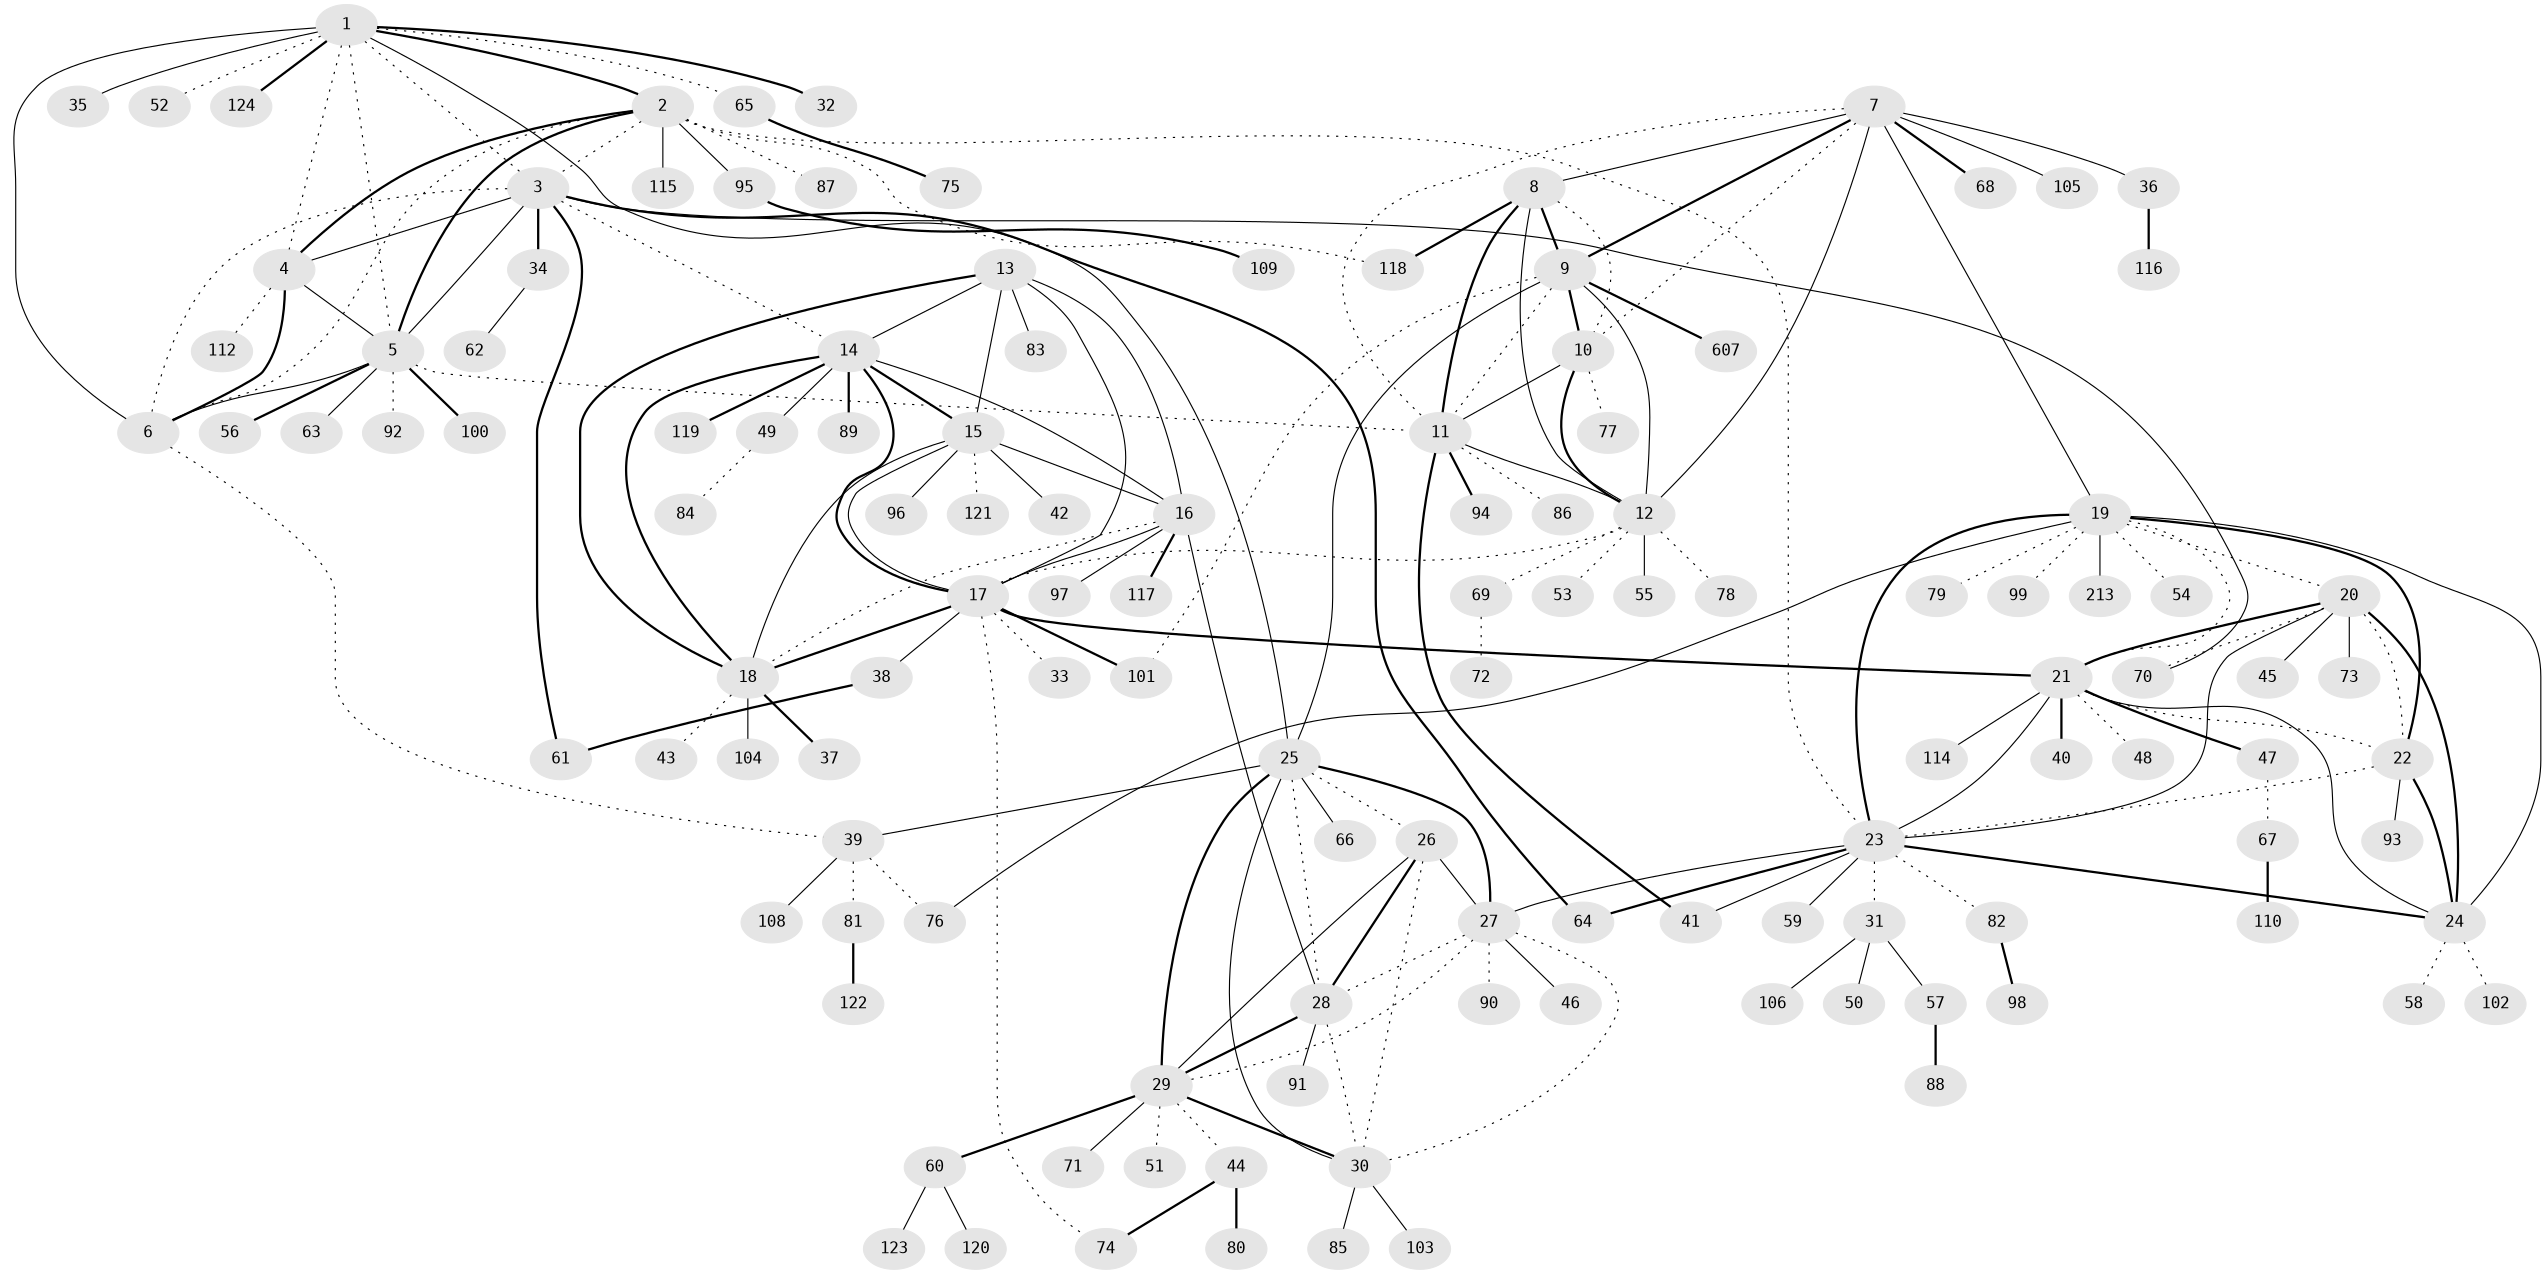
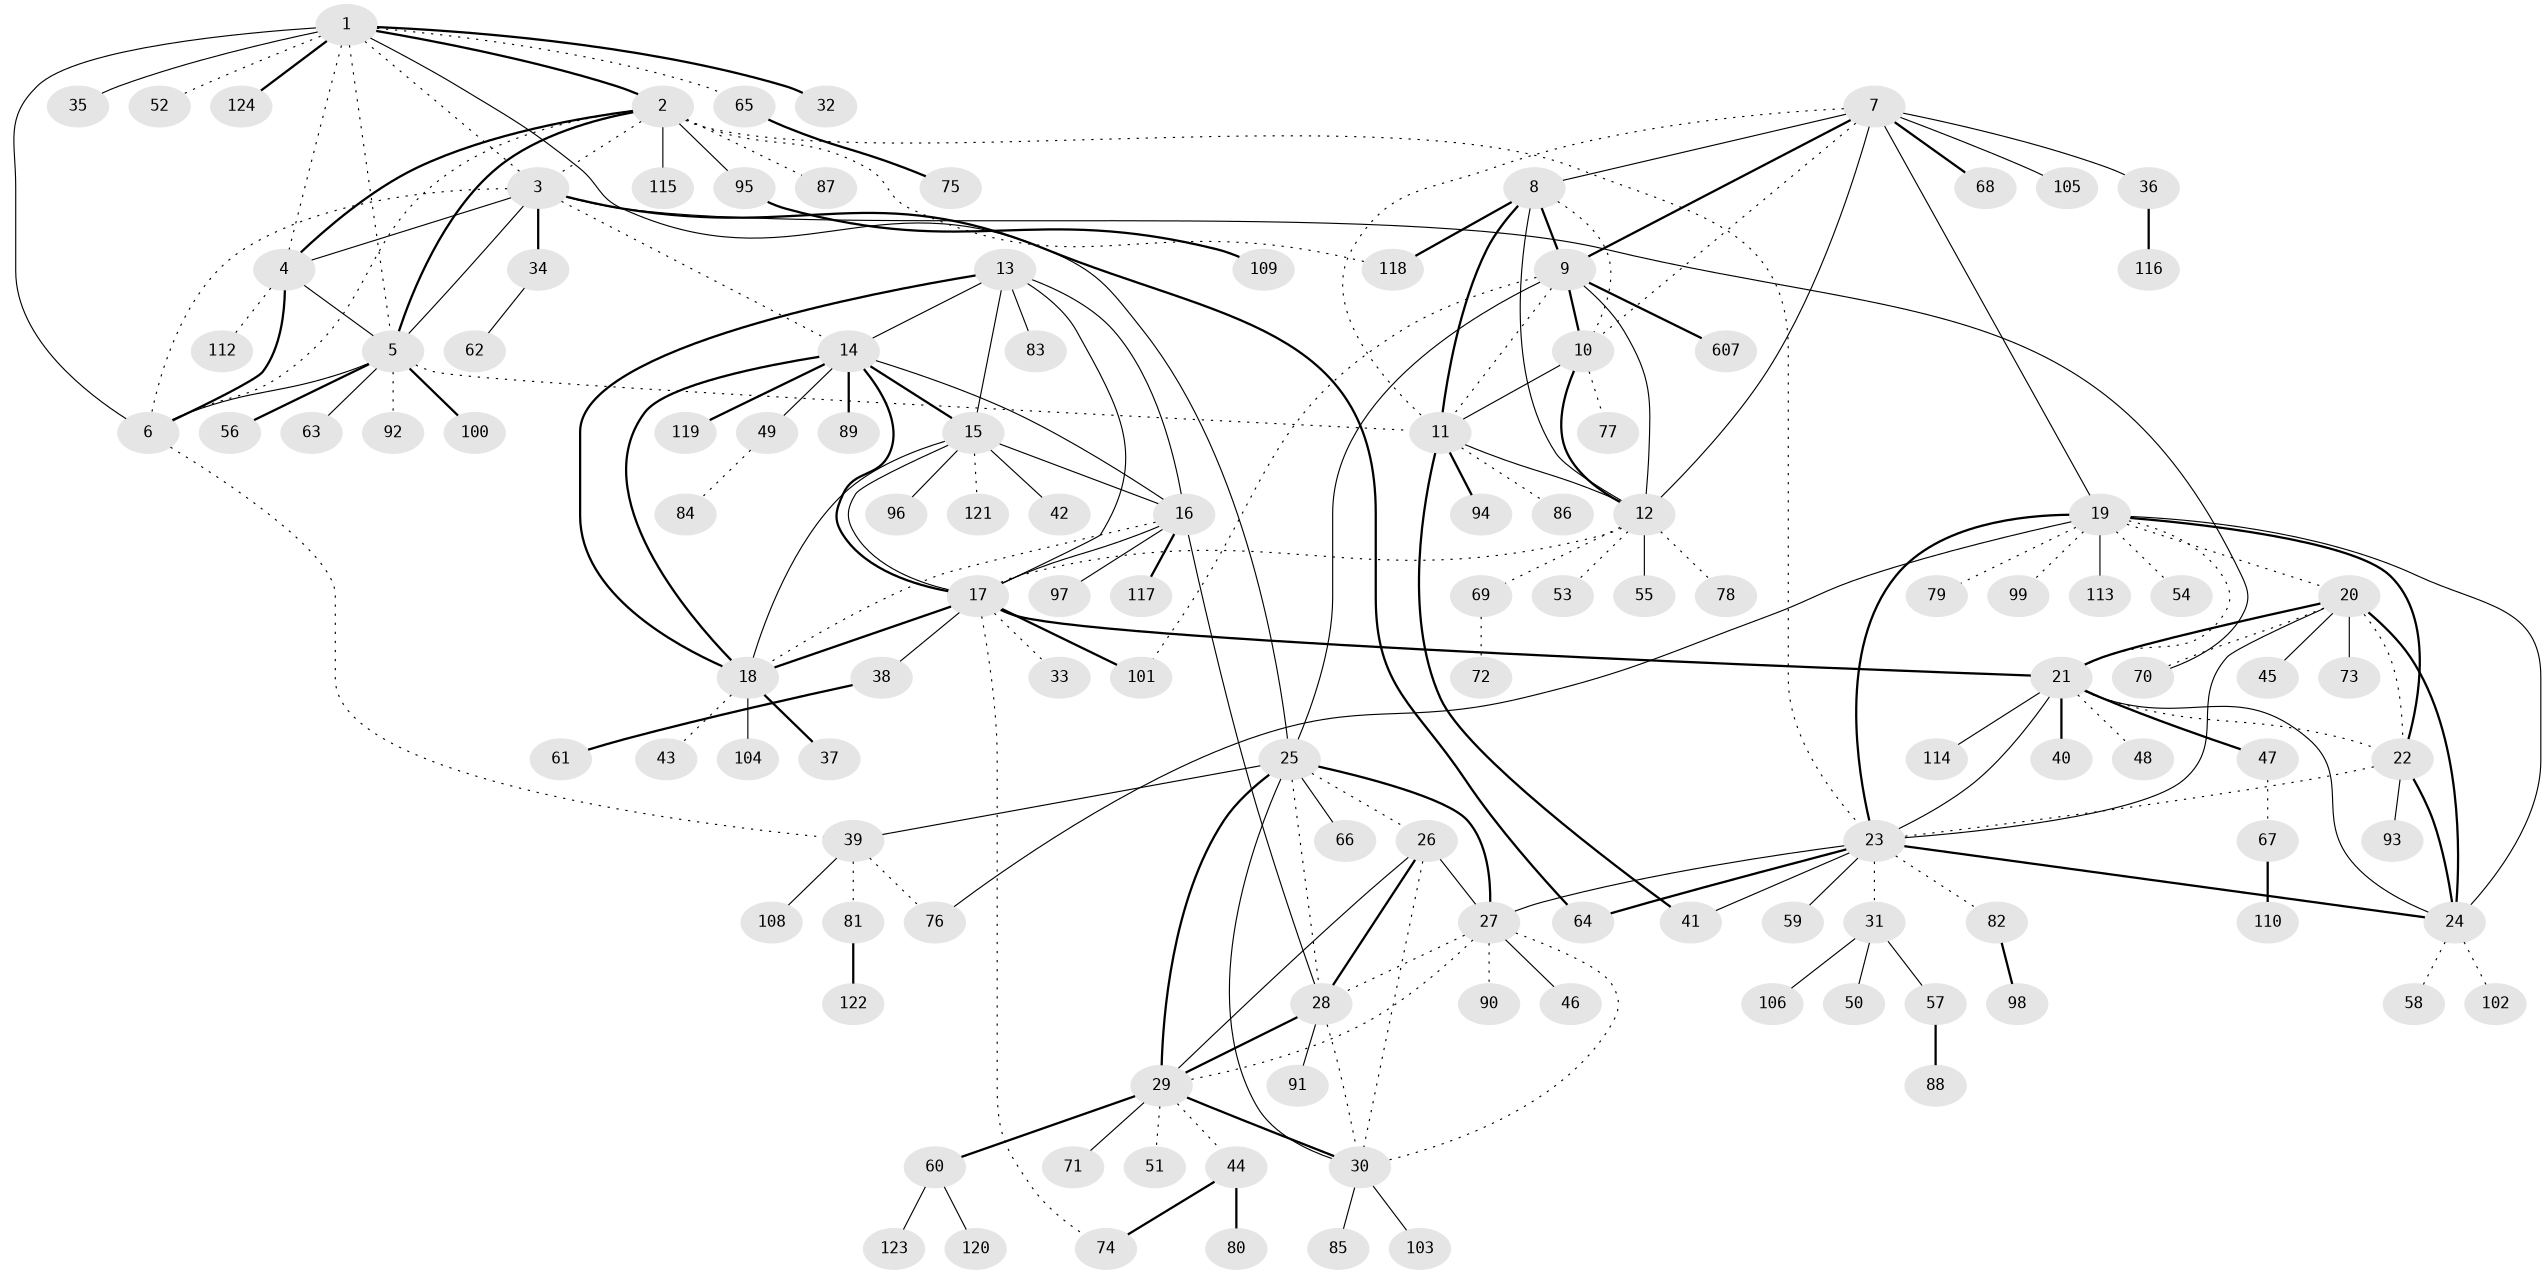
(537, 466) -> none
(2100, 596) -> (2100, 596)
